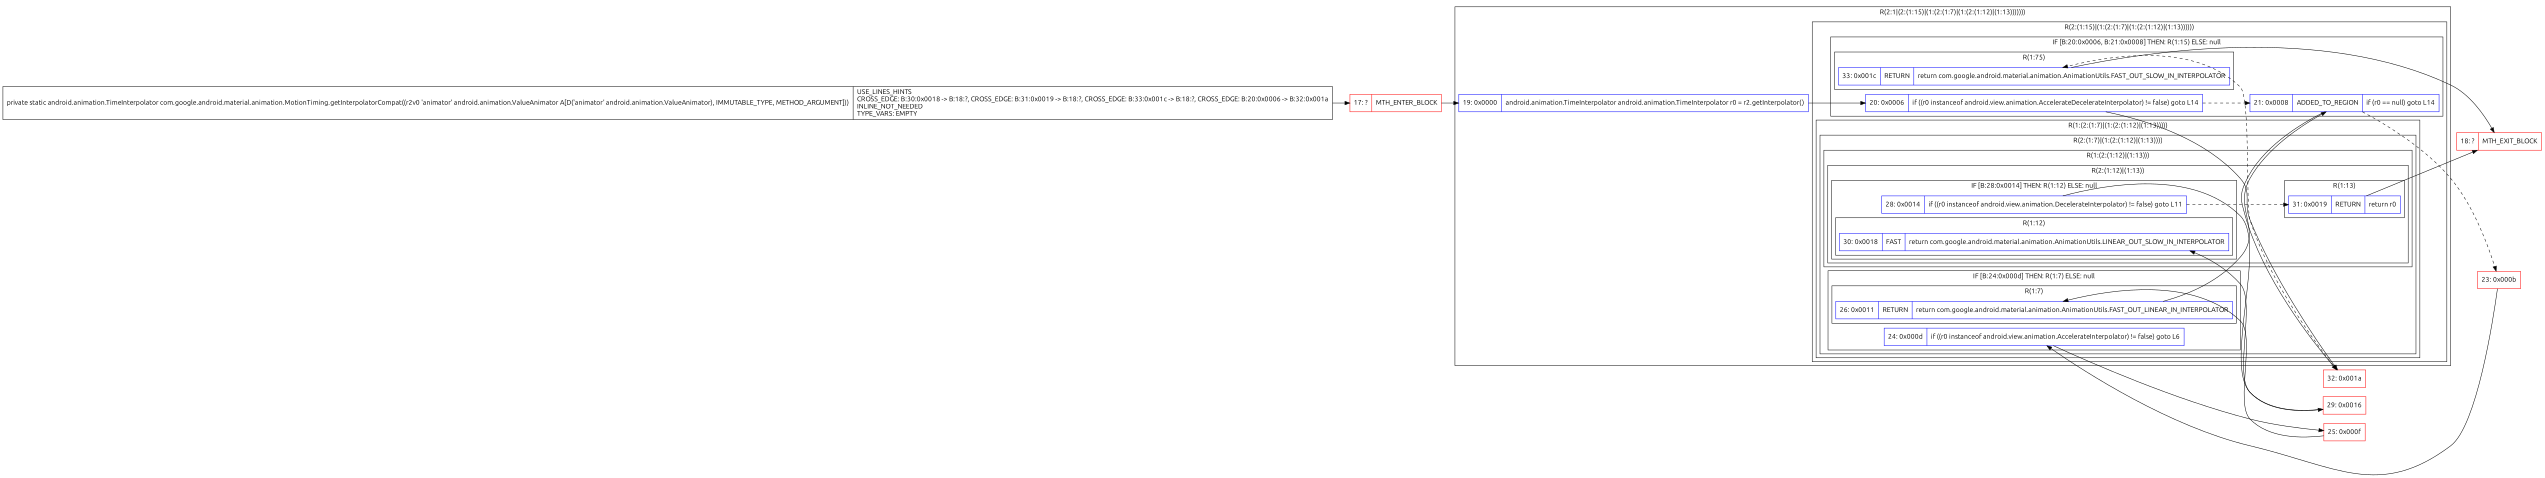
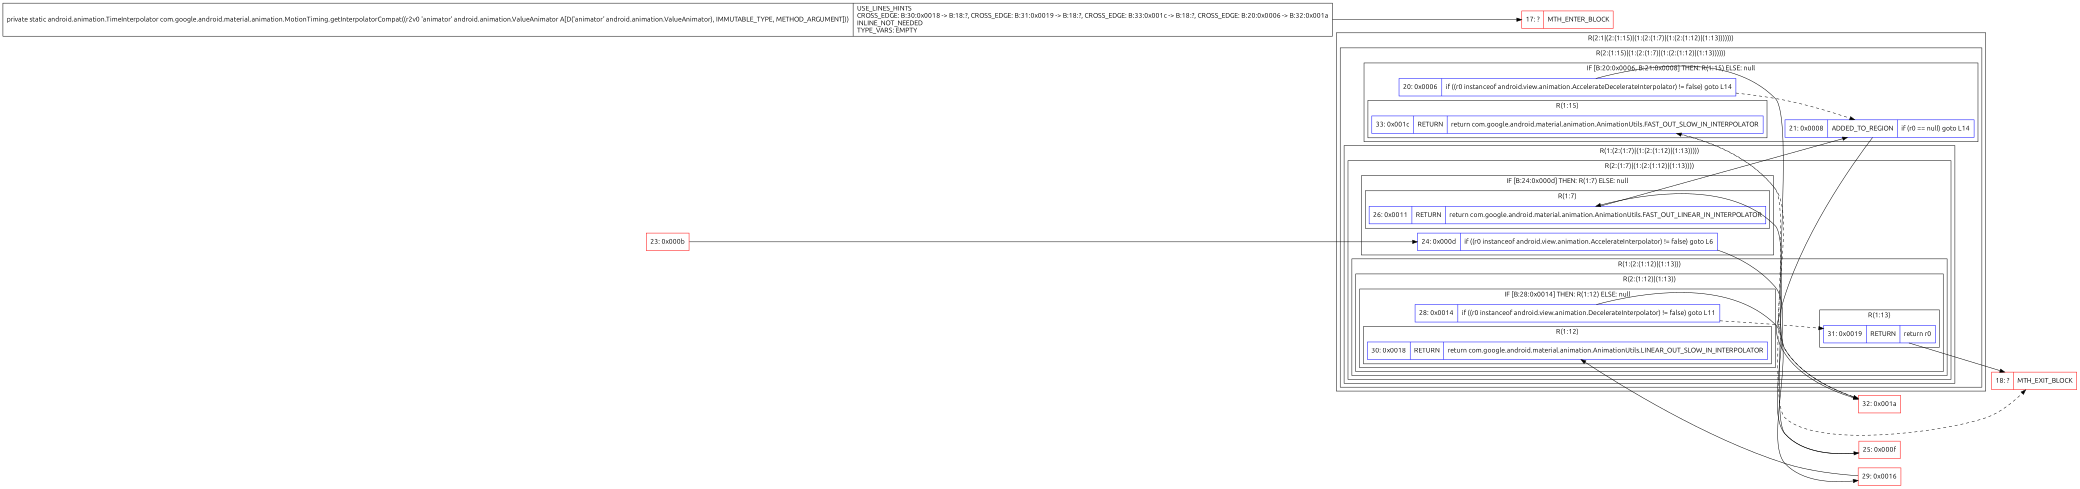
(2293, 49) -> (1784, 415)
(2034, 58) -> (1567, 106)
(1634, 103) -> none
(2443, 170) -> none
(1894, 242) -> (1427, 350)
